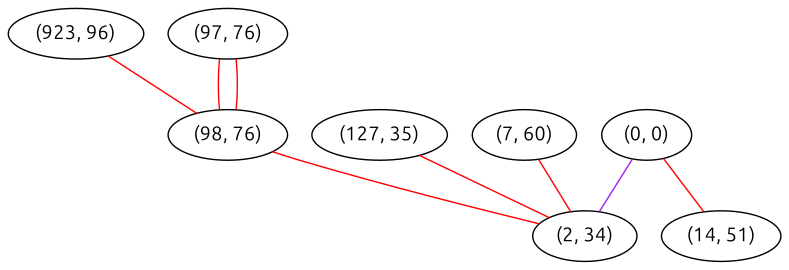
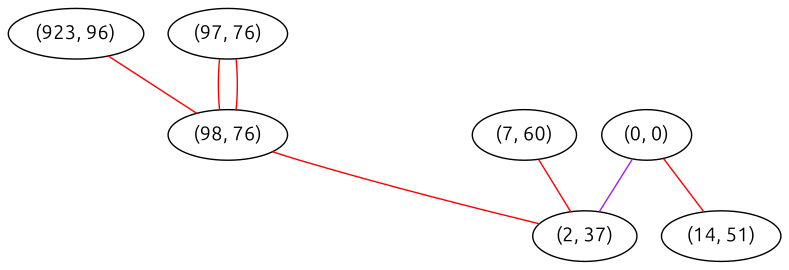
(380, 135) -> none
(585, 236) -> (585, 236)
